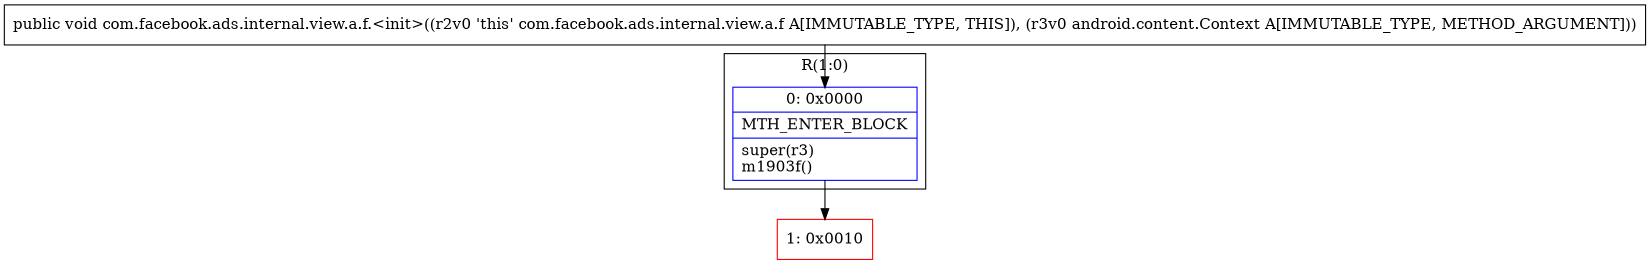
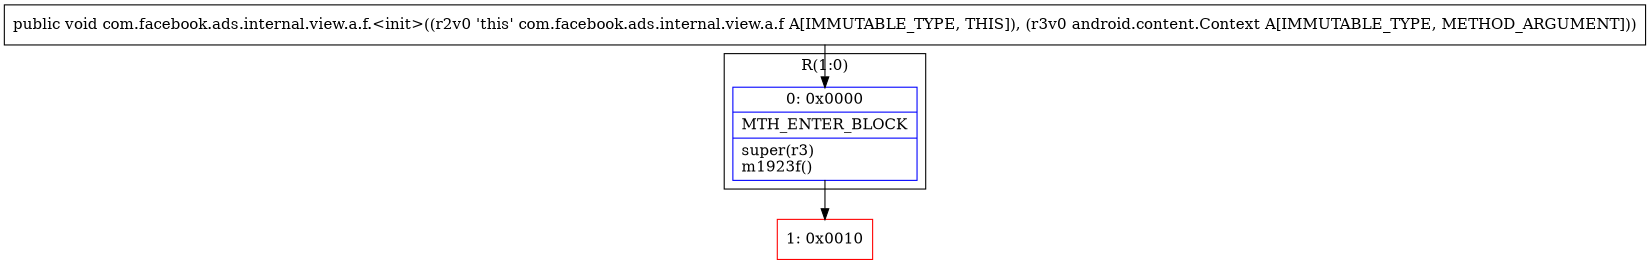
(777, 167) -> (777, 167)
